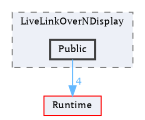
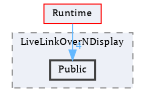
(73, 74) -> (73, 39)
